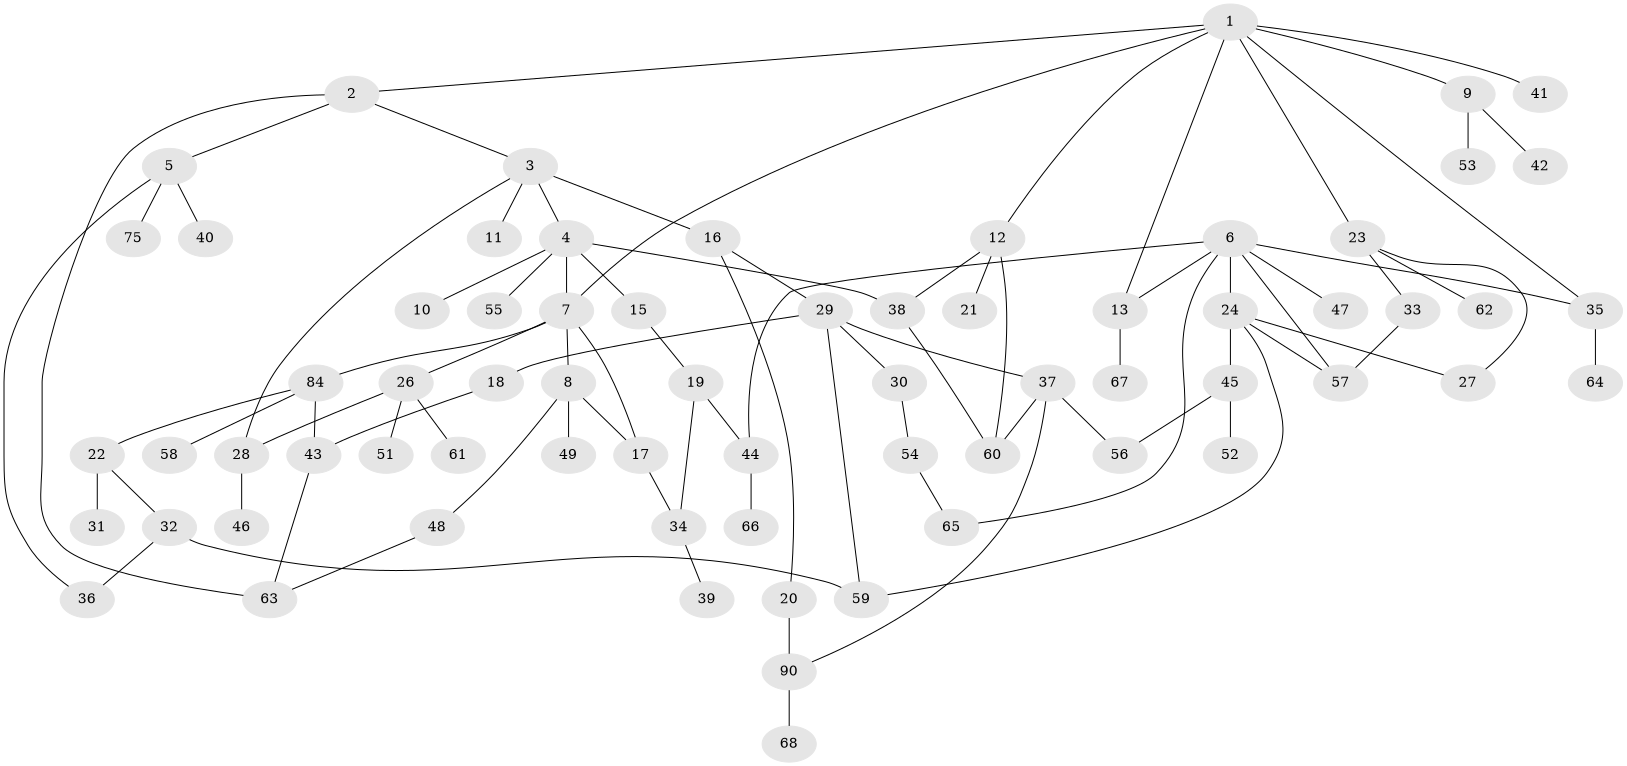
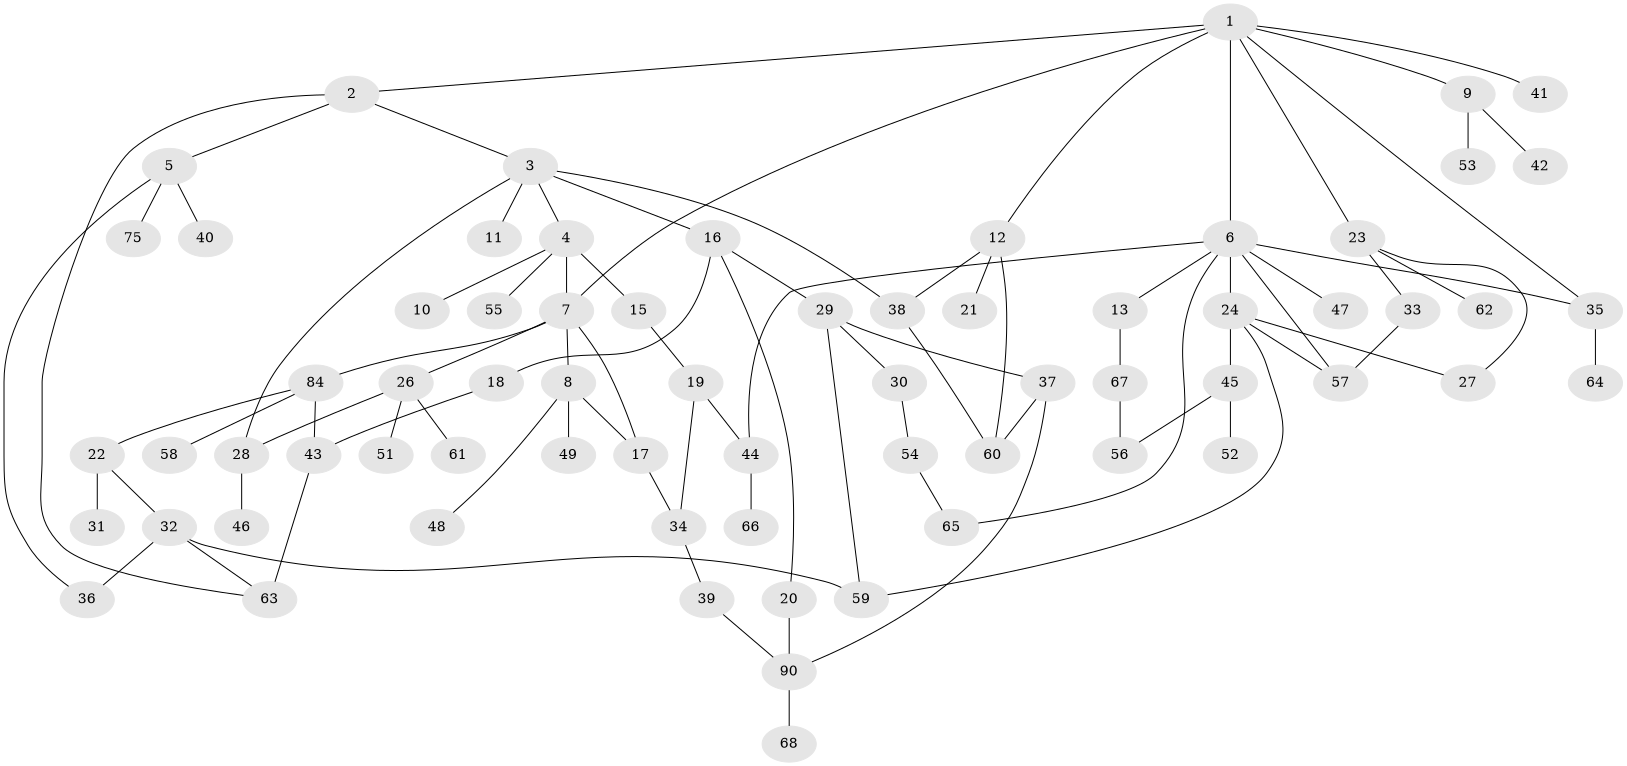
(1175, 166) -> (1230, 130)
(735, 268) -> (727, 212)
(650, 340) -> (639, 350)
(1084, 419) -> (1120, 419)
(357, 562) -> (220, 563)
none -> (748, 636)
